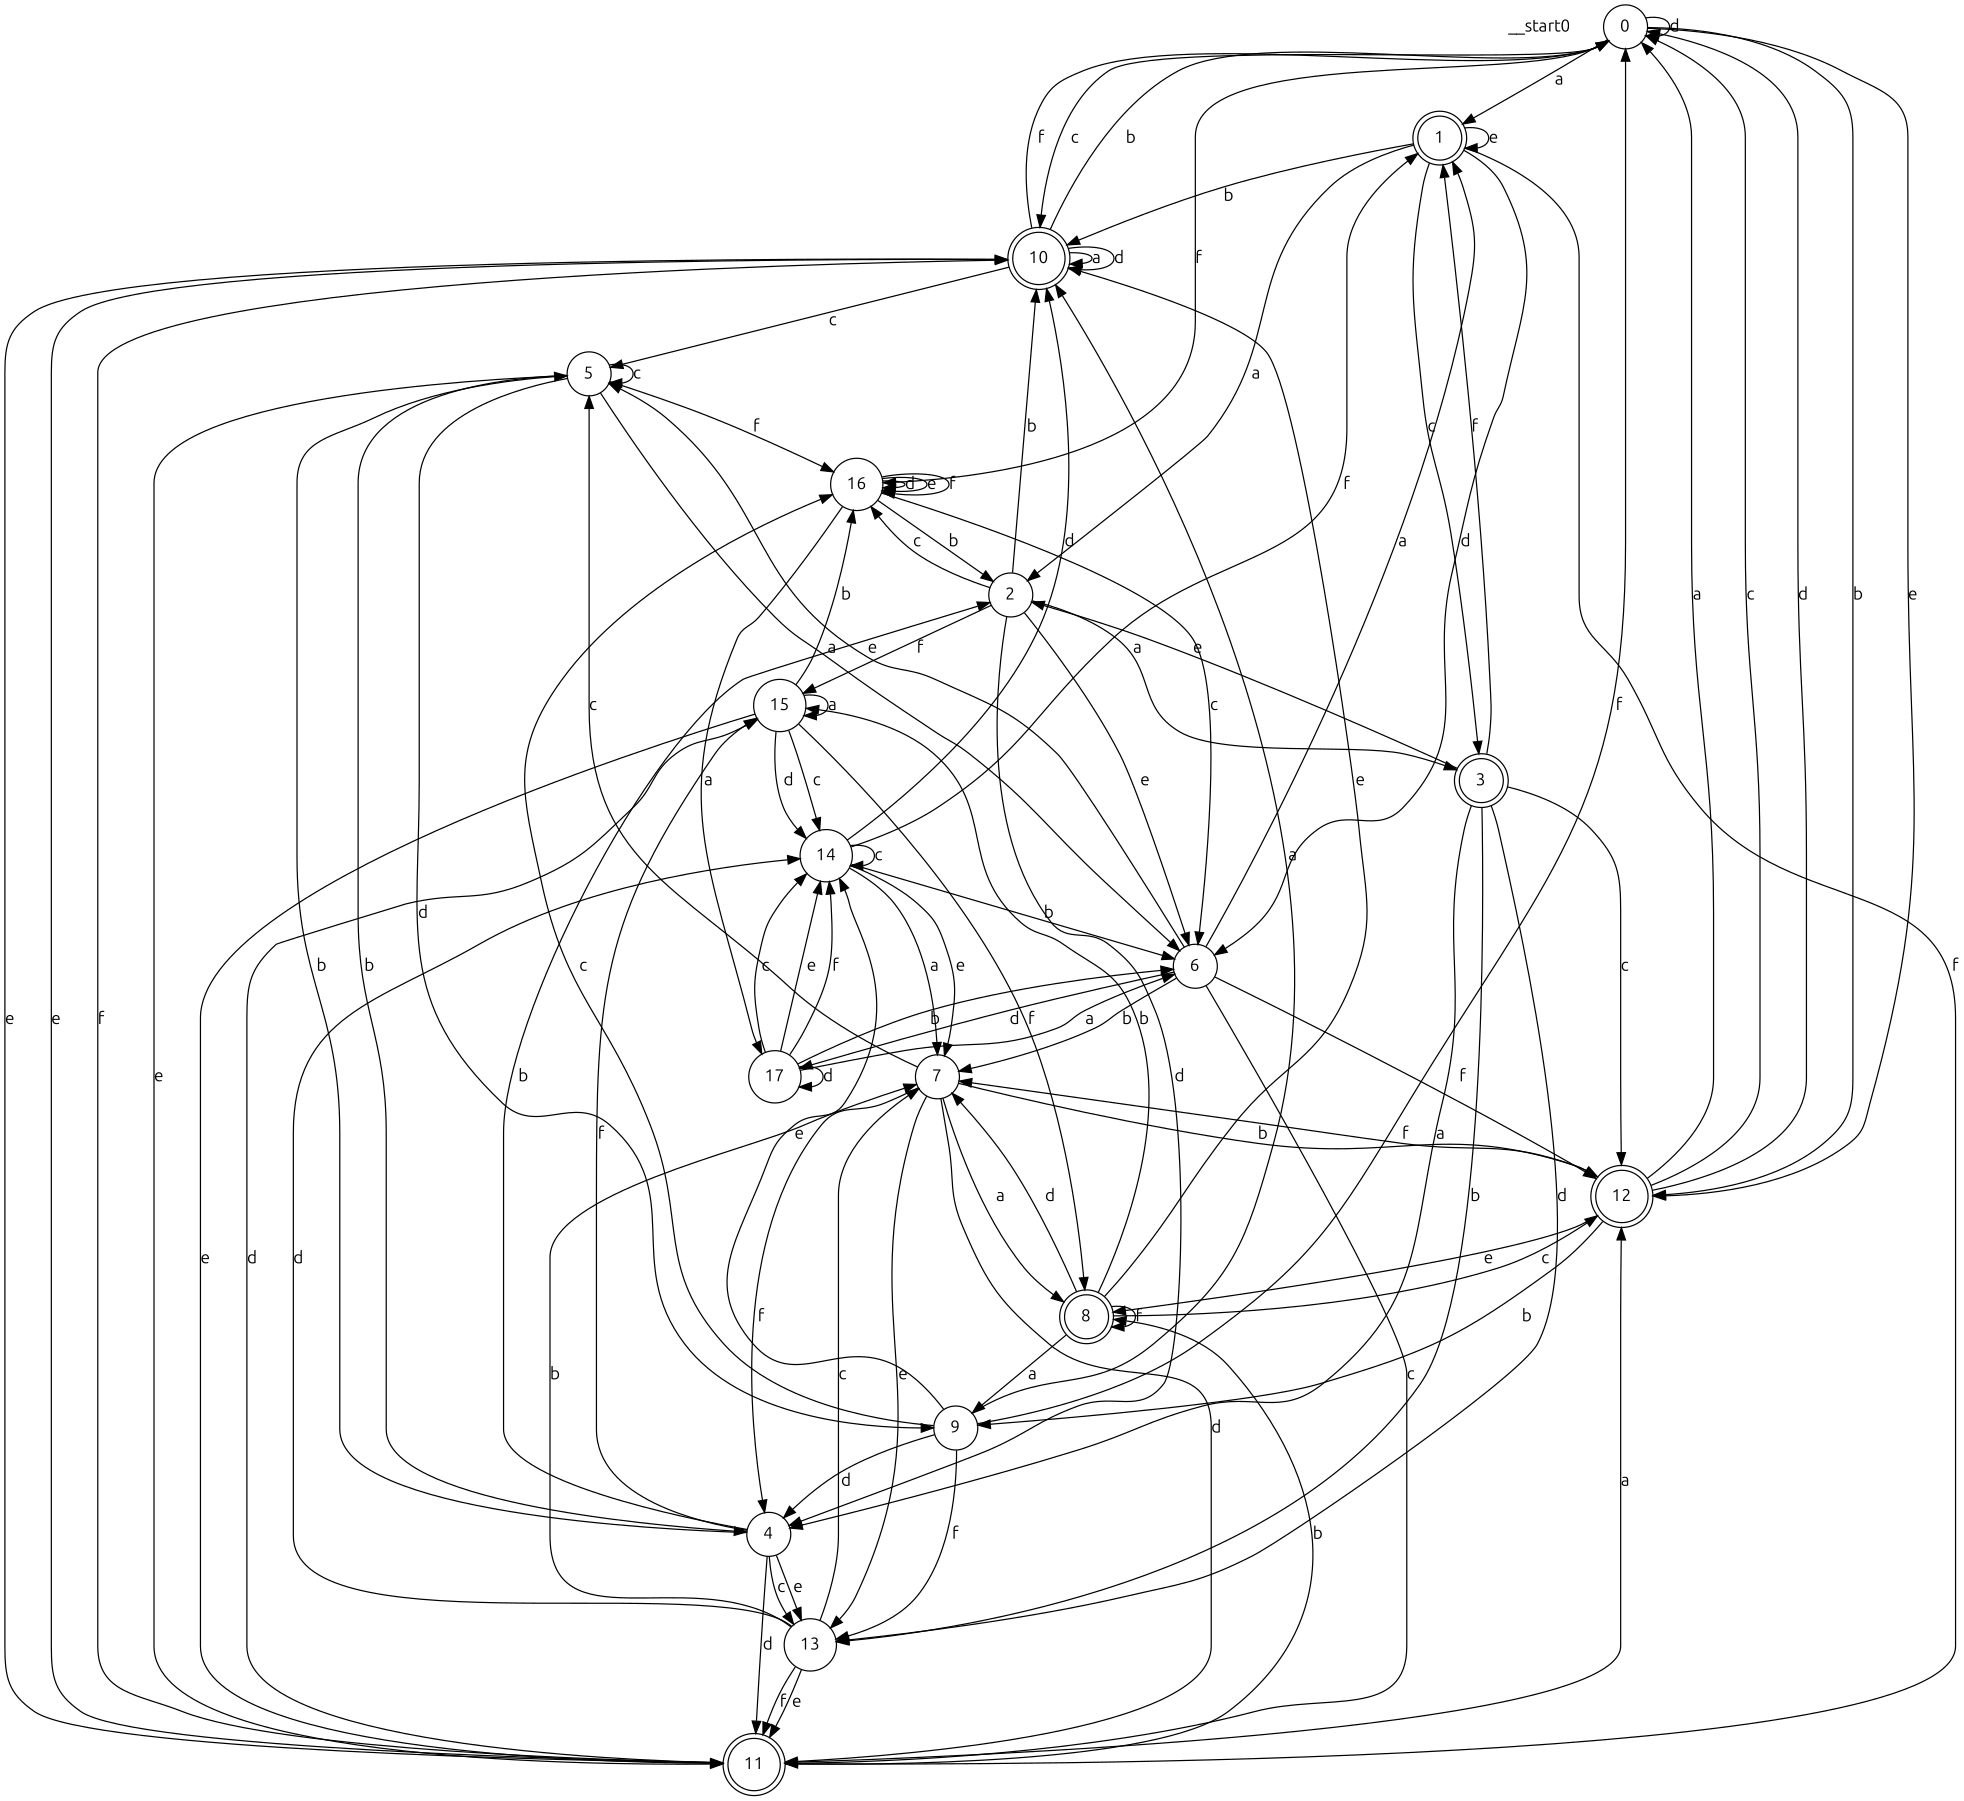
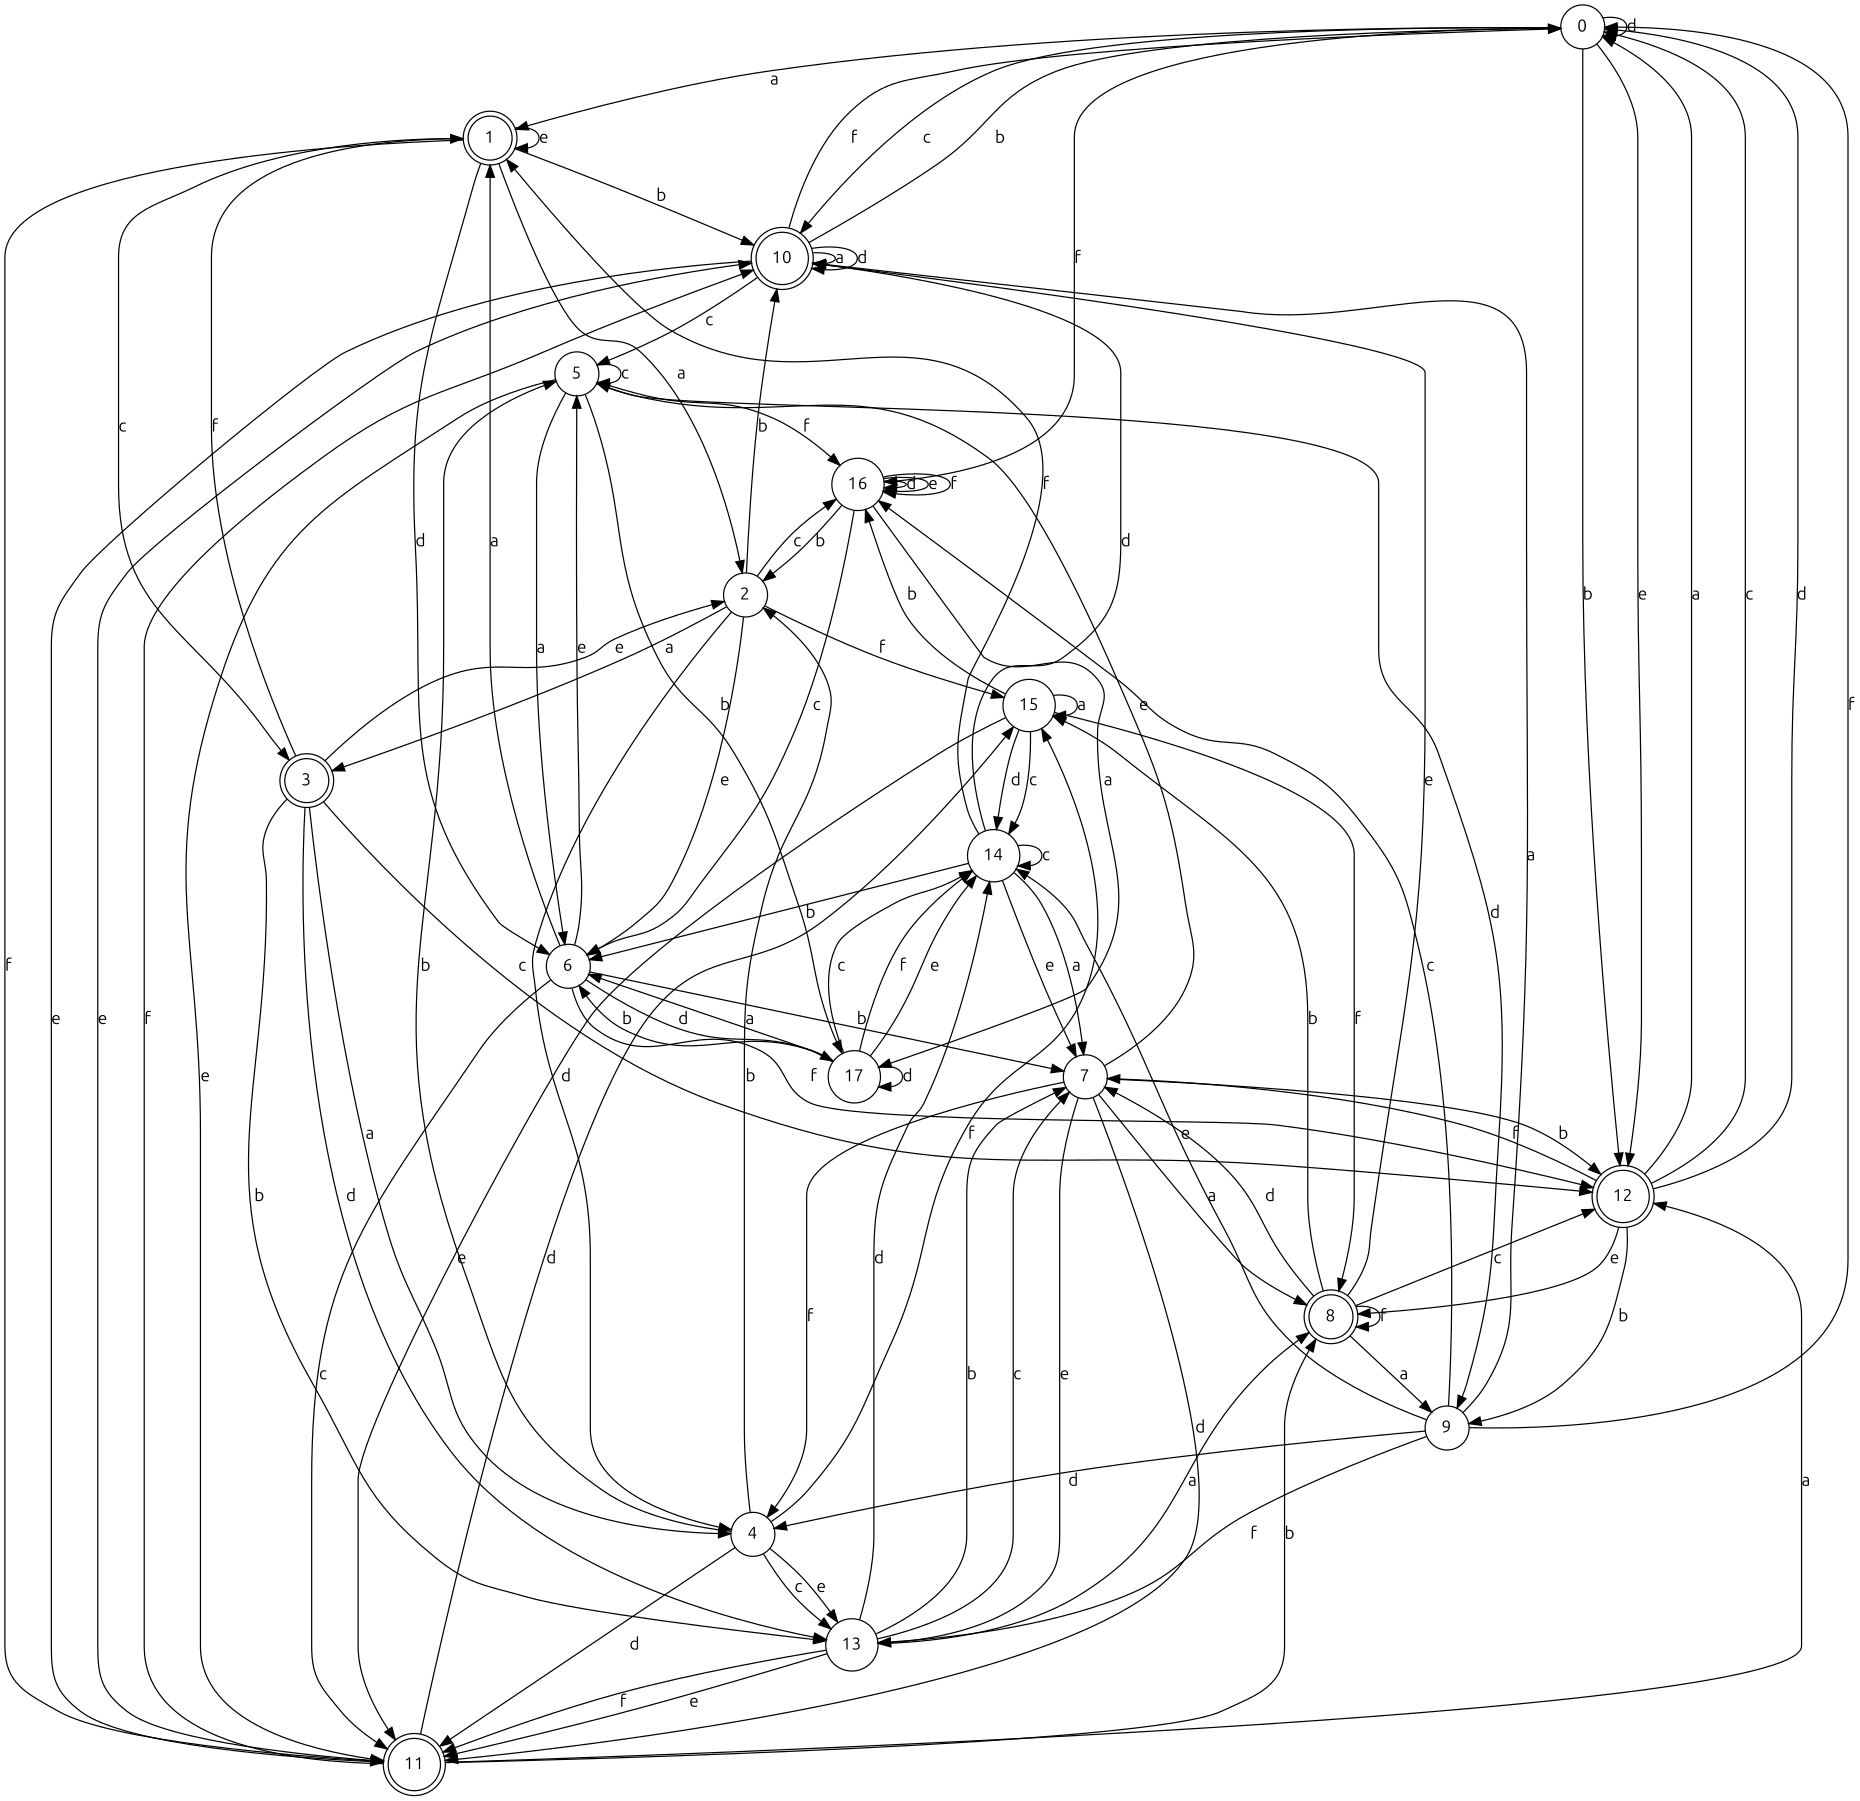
(1540, 27) -> none
(593, 706) -> (1144, 706)
(370, 1016) -> (707, 718)
none -> (1131, 1555)
